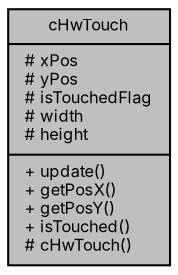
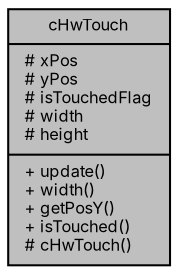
(72, 191) -> (60, 191)
